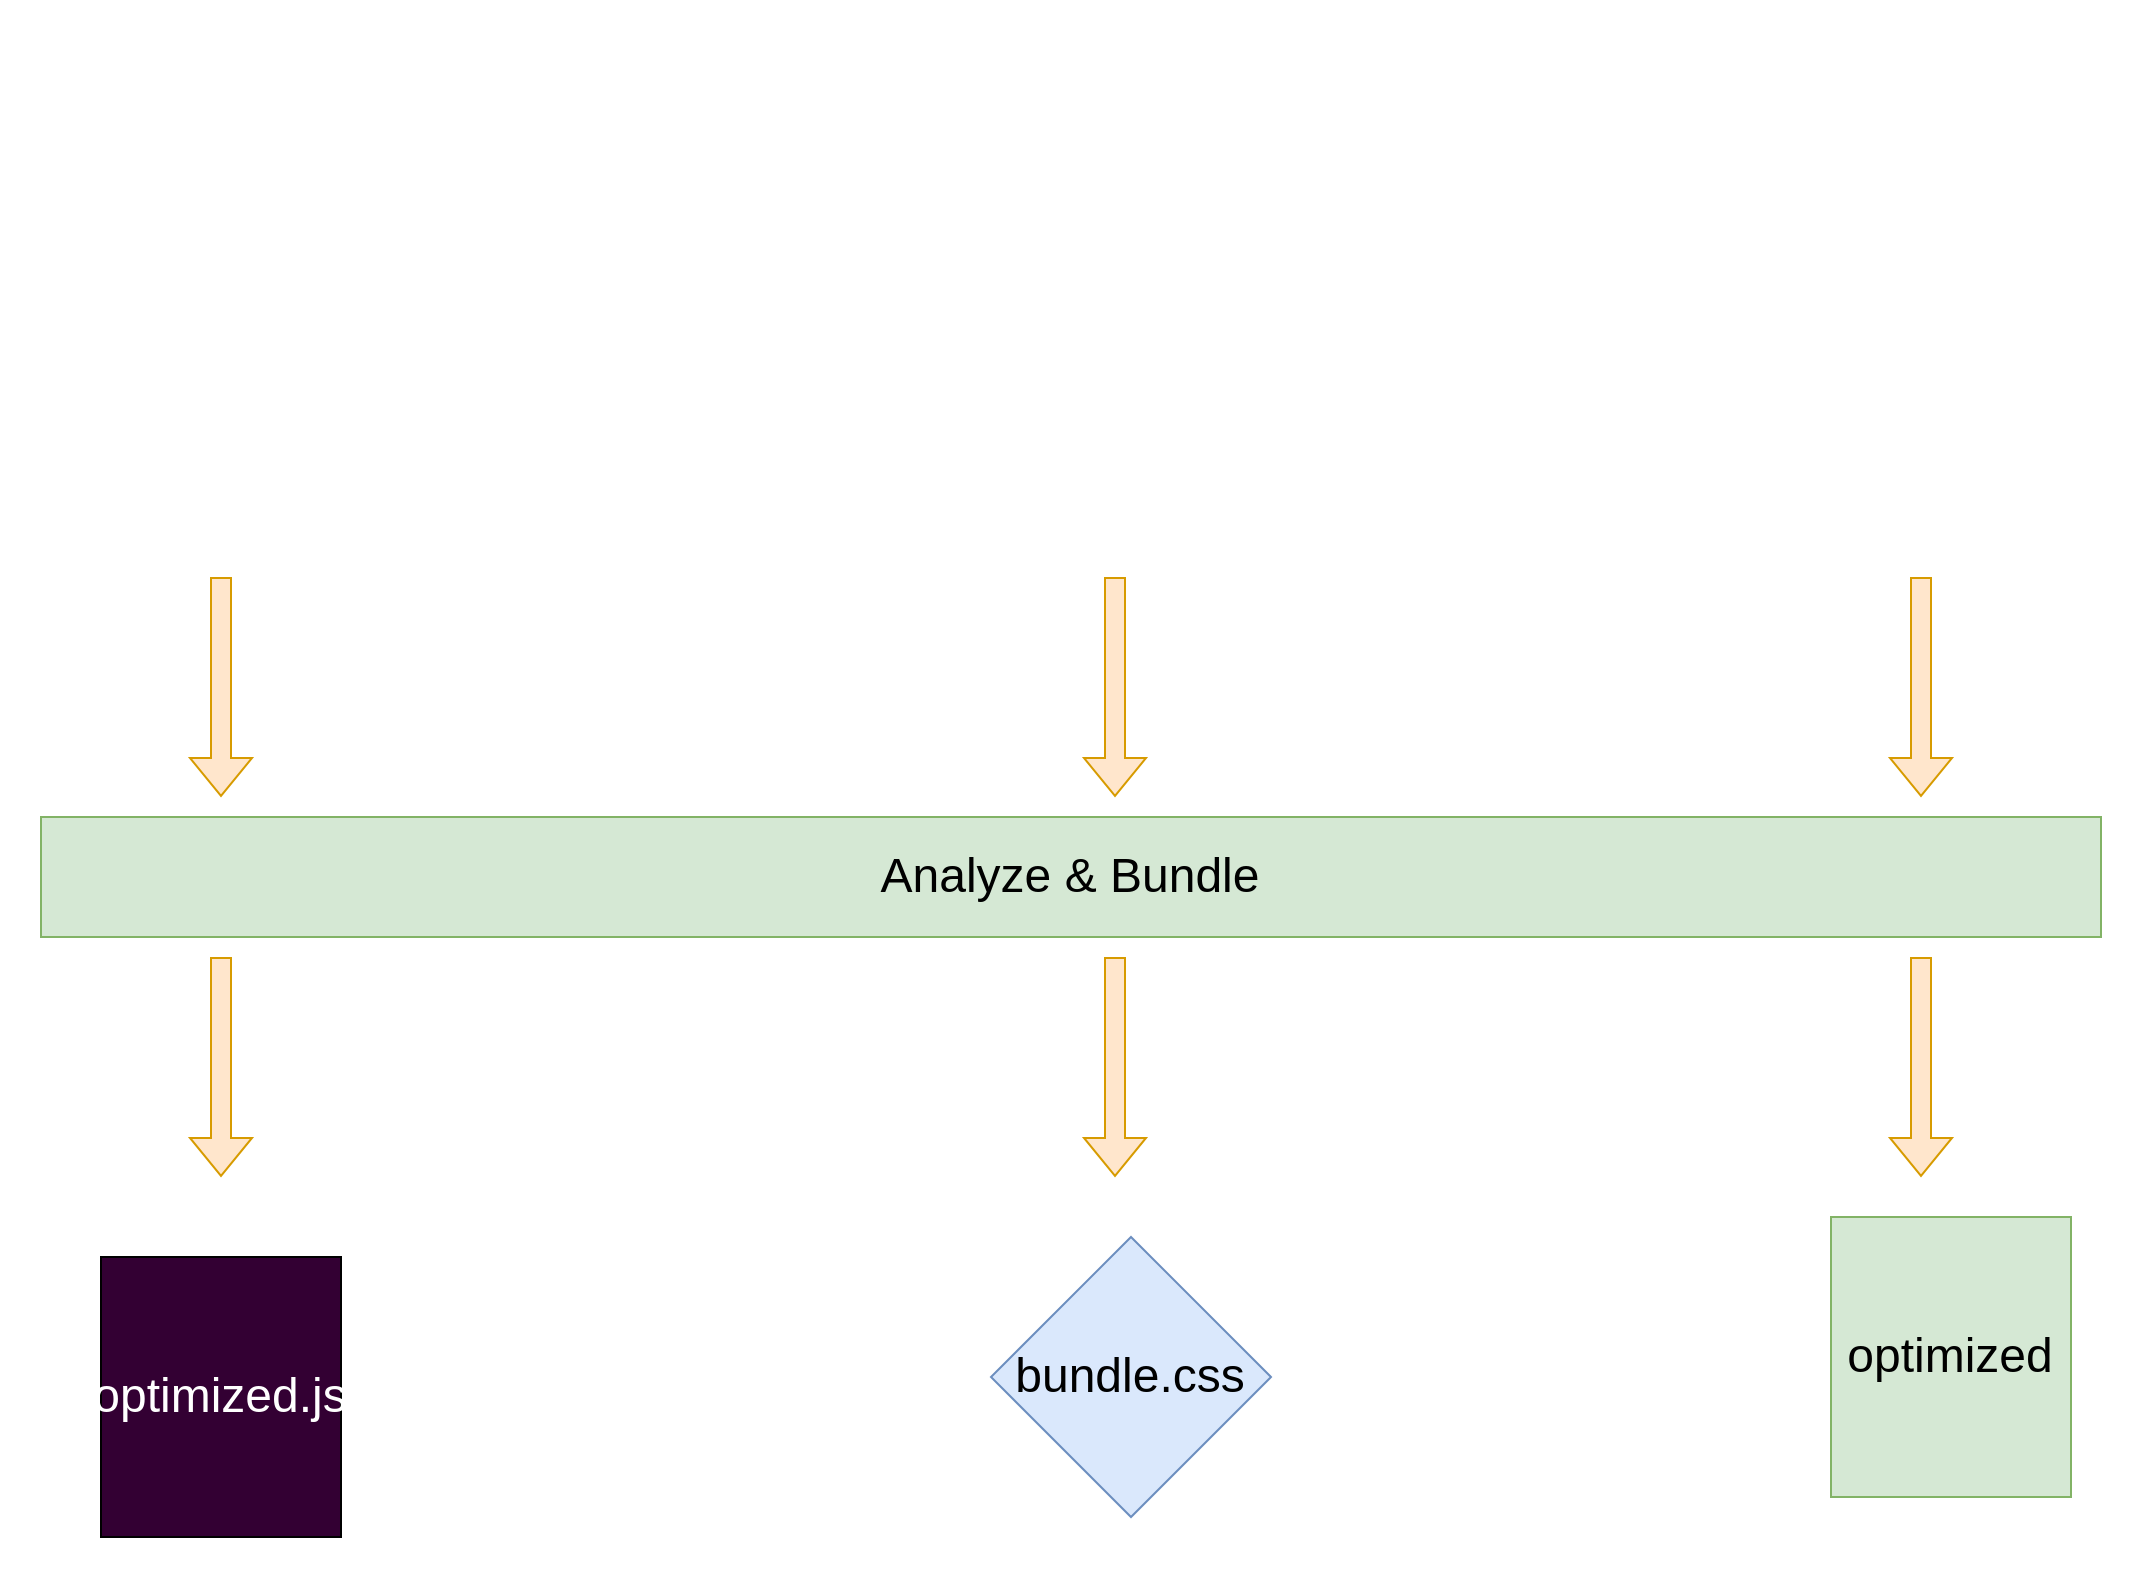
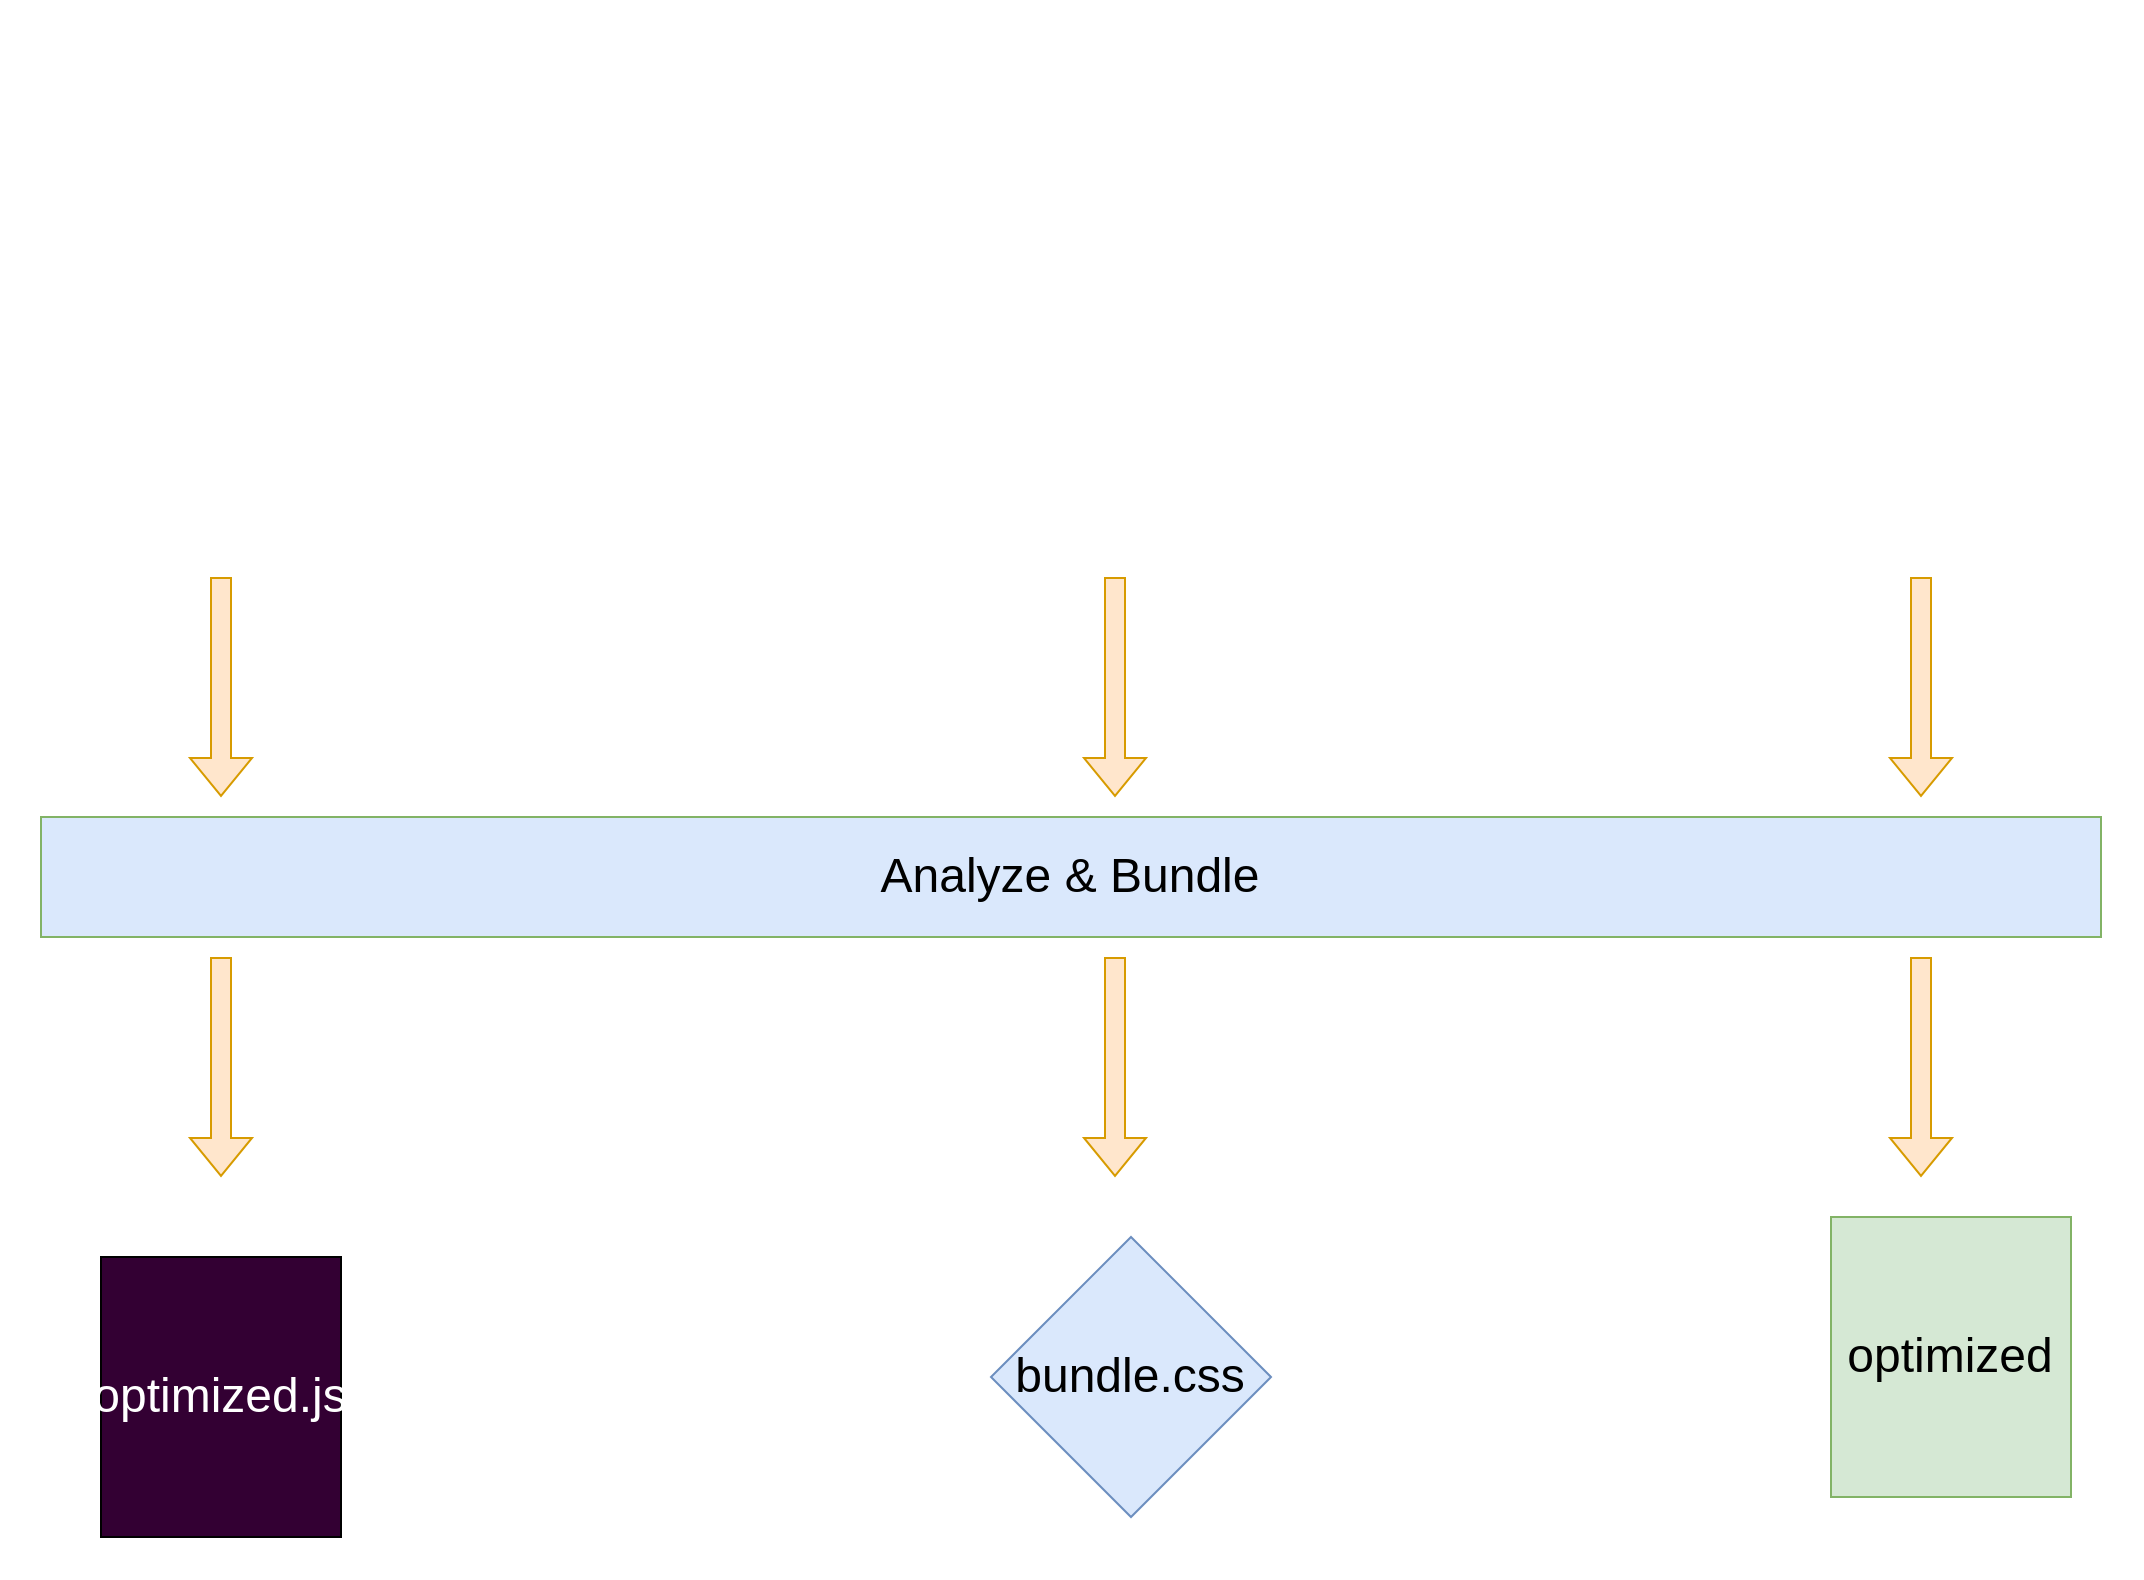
(1071, 877) -> (1071, 877)
